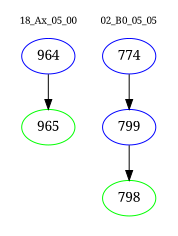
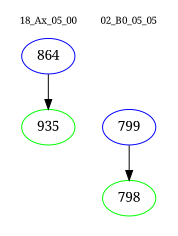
(48, 56) -> (48, 56)
(129, 56) -> none
(48, 127) -> (48, 127)
